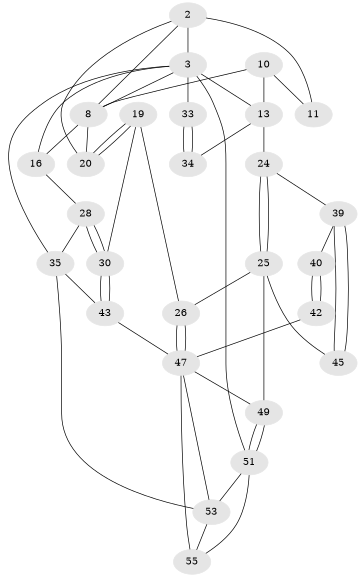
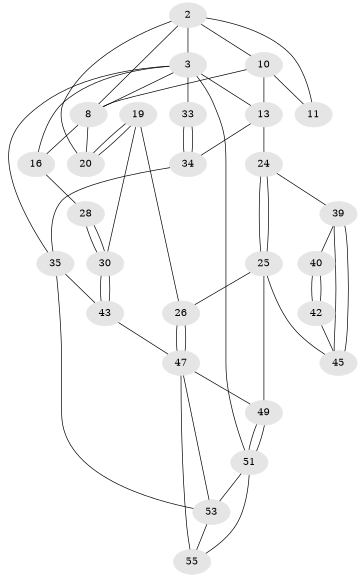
none -> (226, 40)
(71, 239) -> (89, 186)
(249, 338) -> (327, 338)
